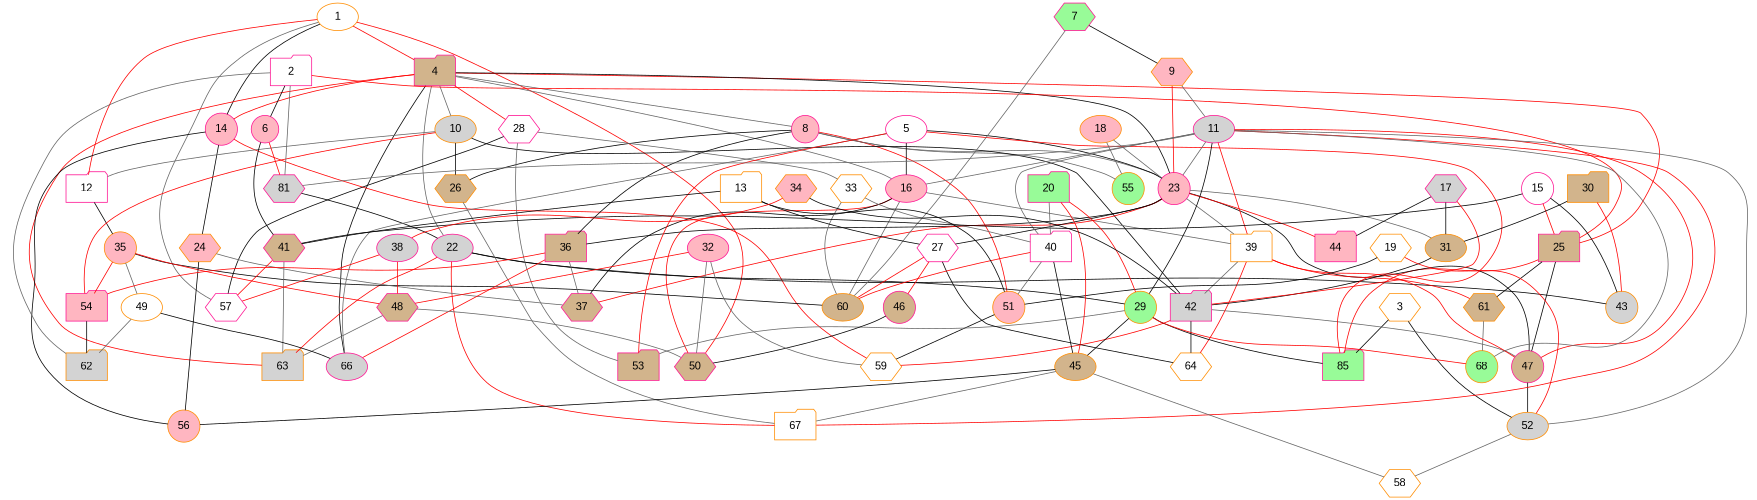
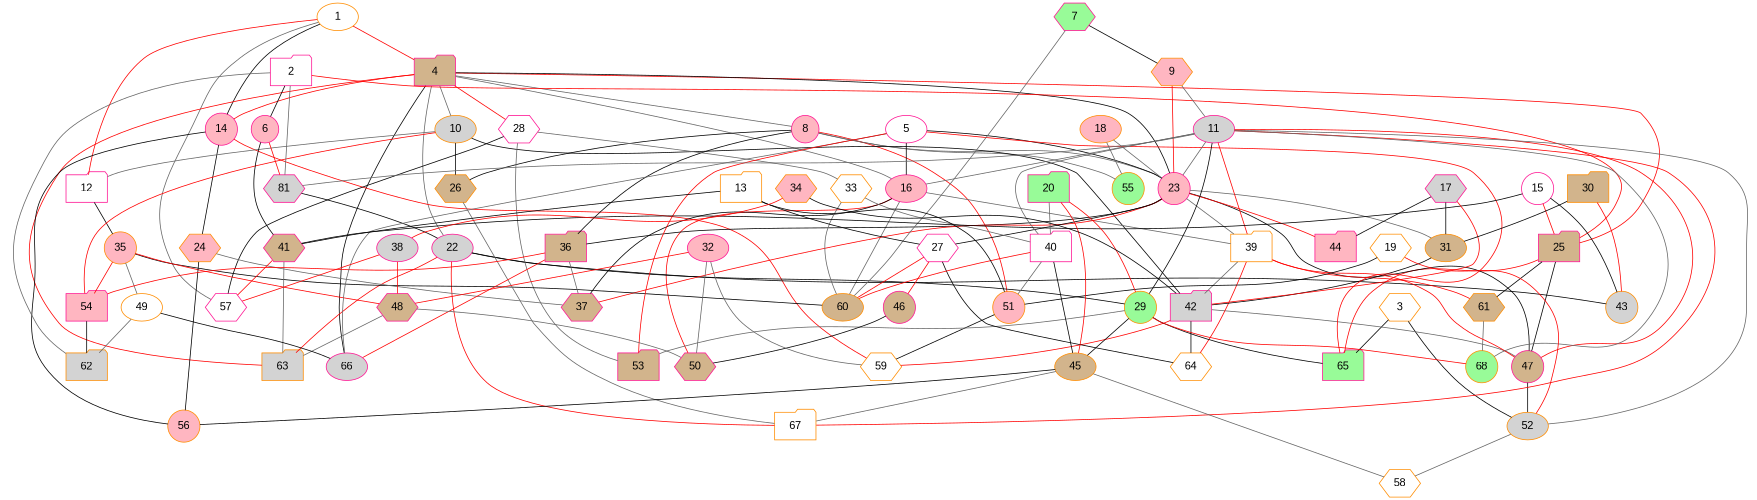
(617, 137) -> none
(1343, 367) -> (1343, 367)
